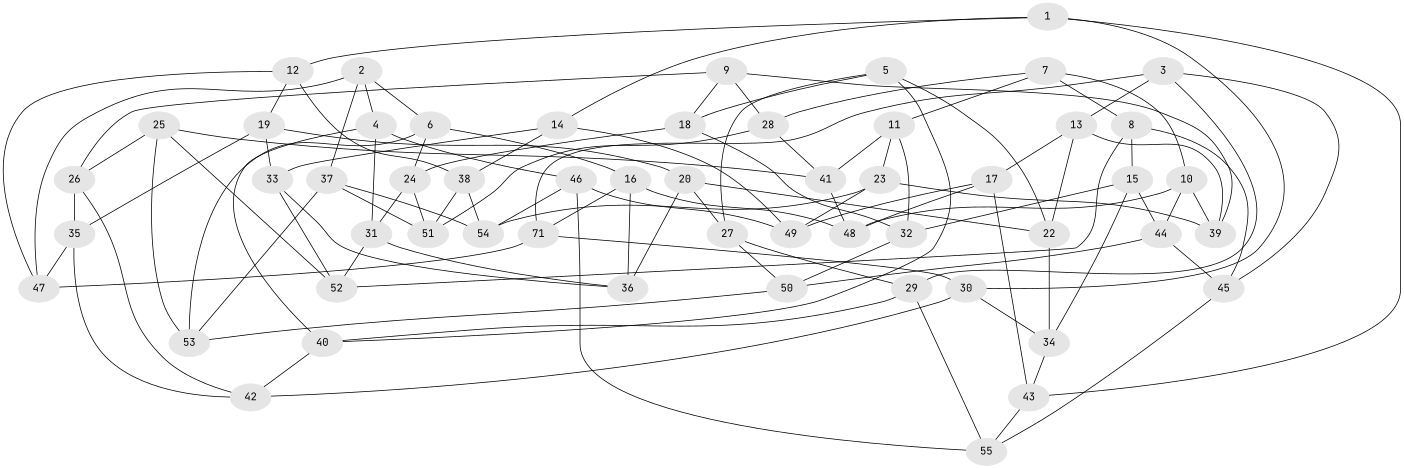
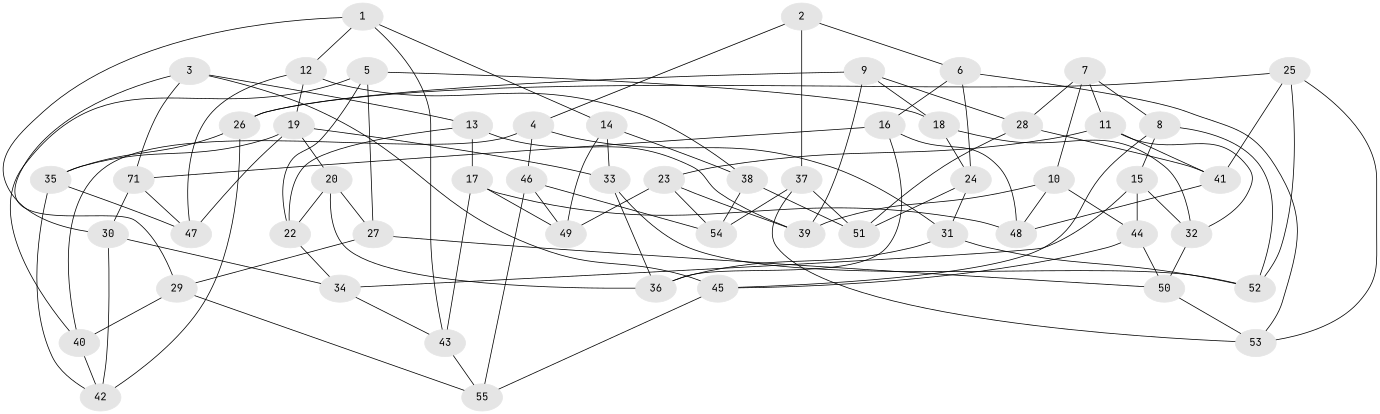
(128, 99) -> (232, 187)
